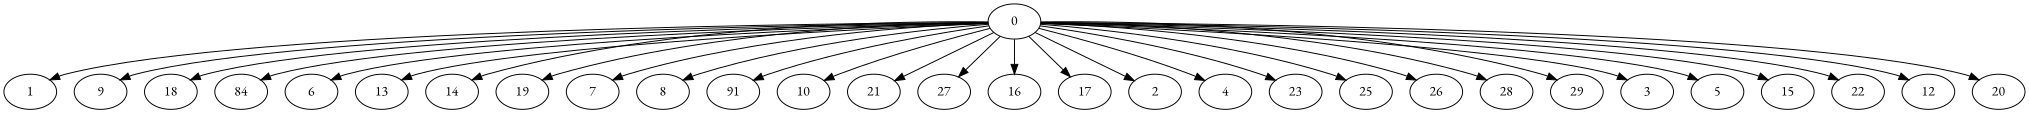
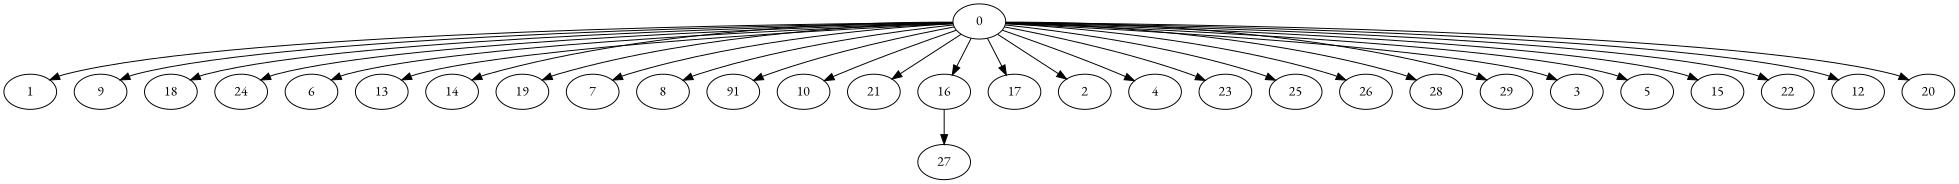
(983, 53) -> (944, 122)
(241, 92) -> (241, 92)
